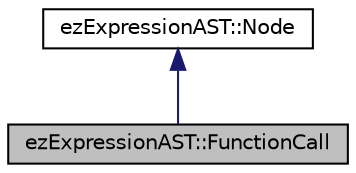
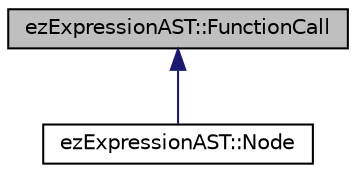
(178, 97) -> (178, 97)
